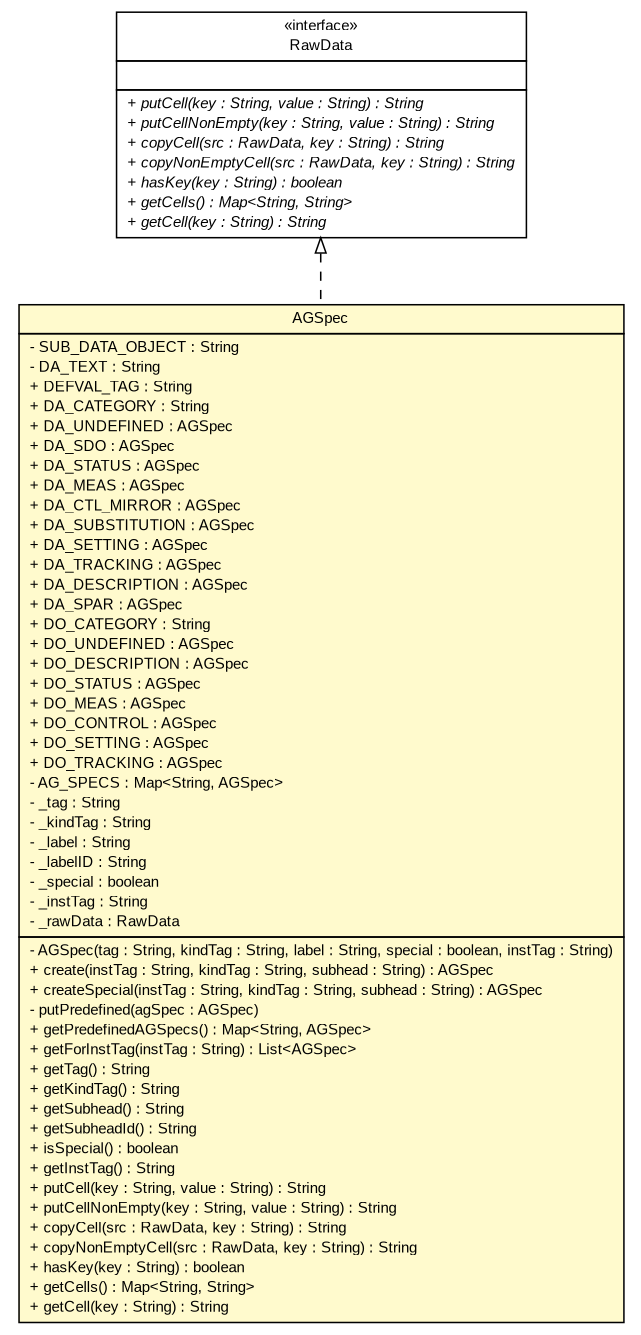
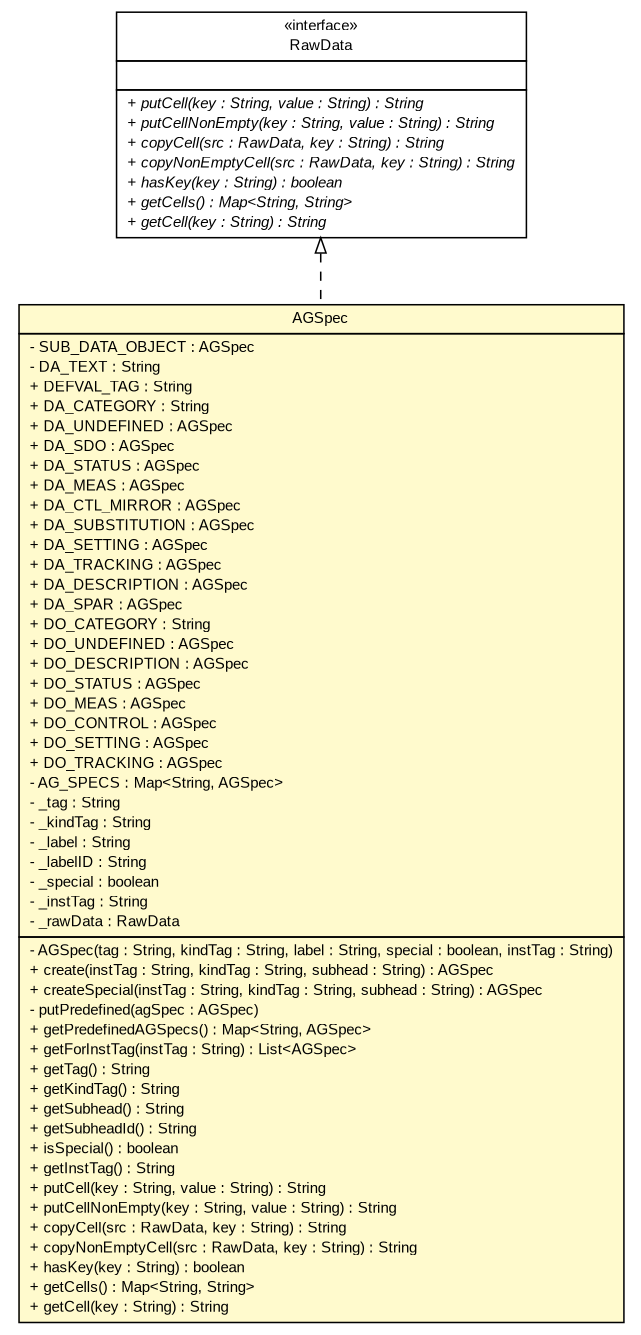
(135, 347) -> (142, 347)
